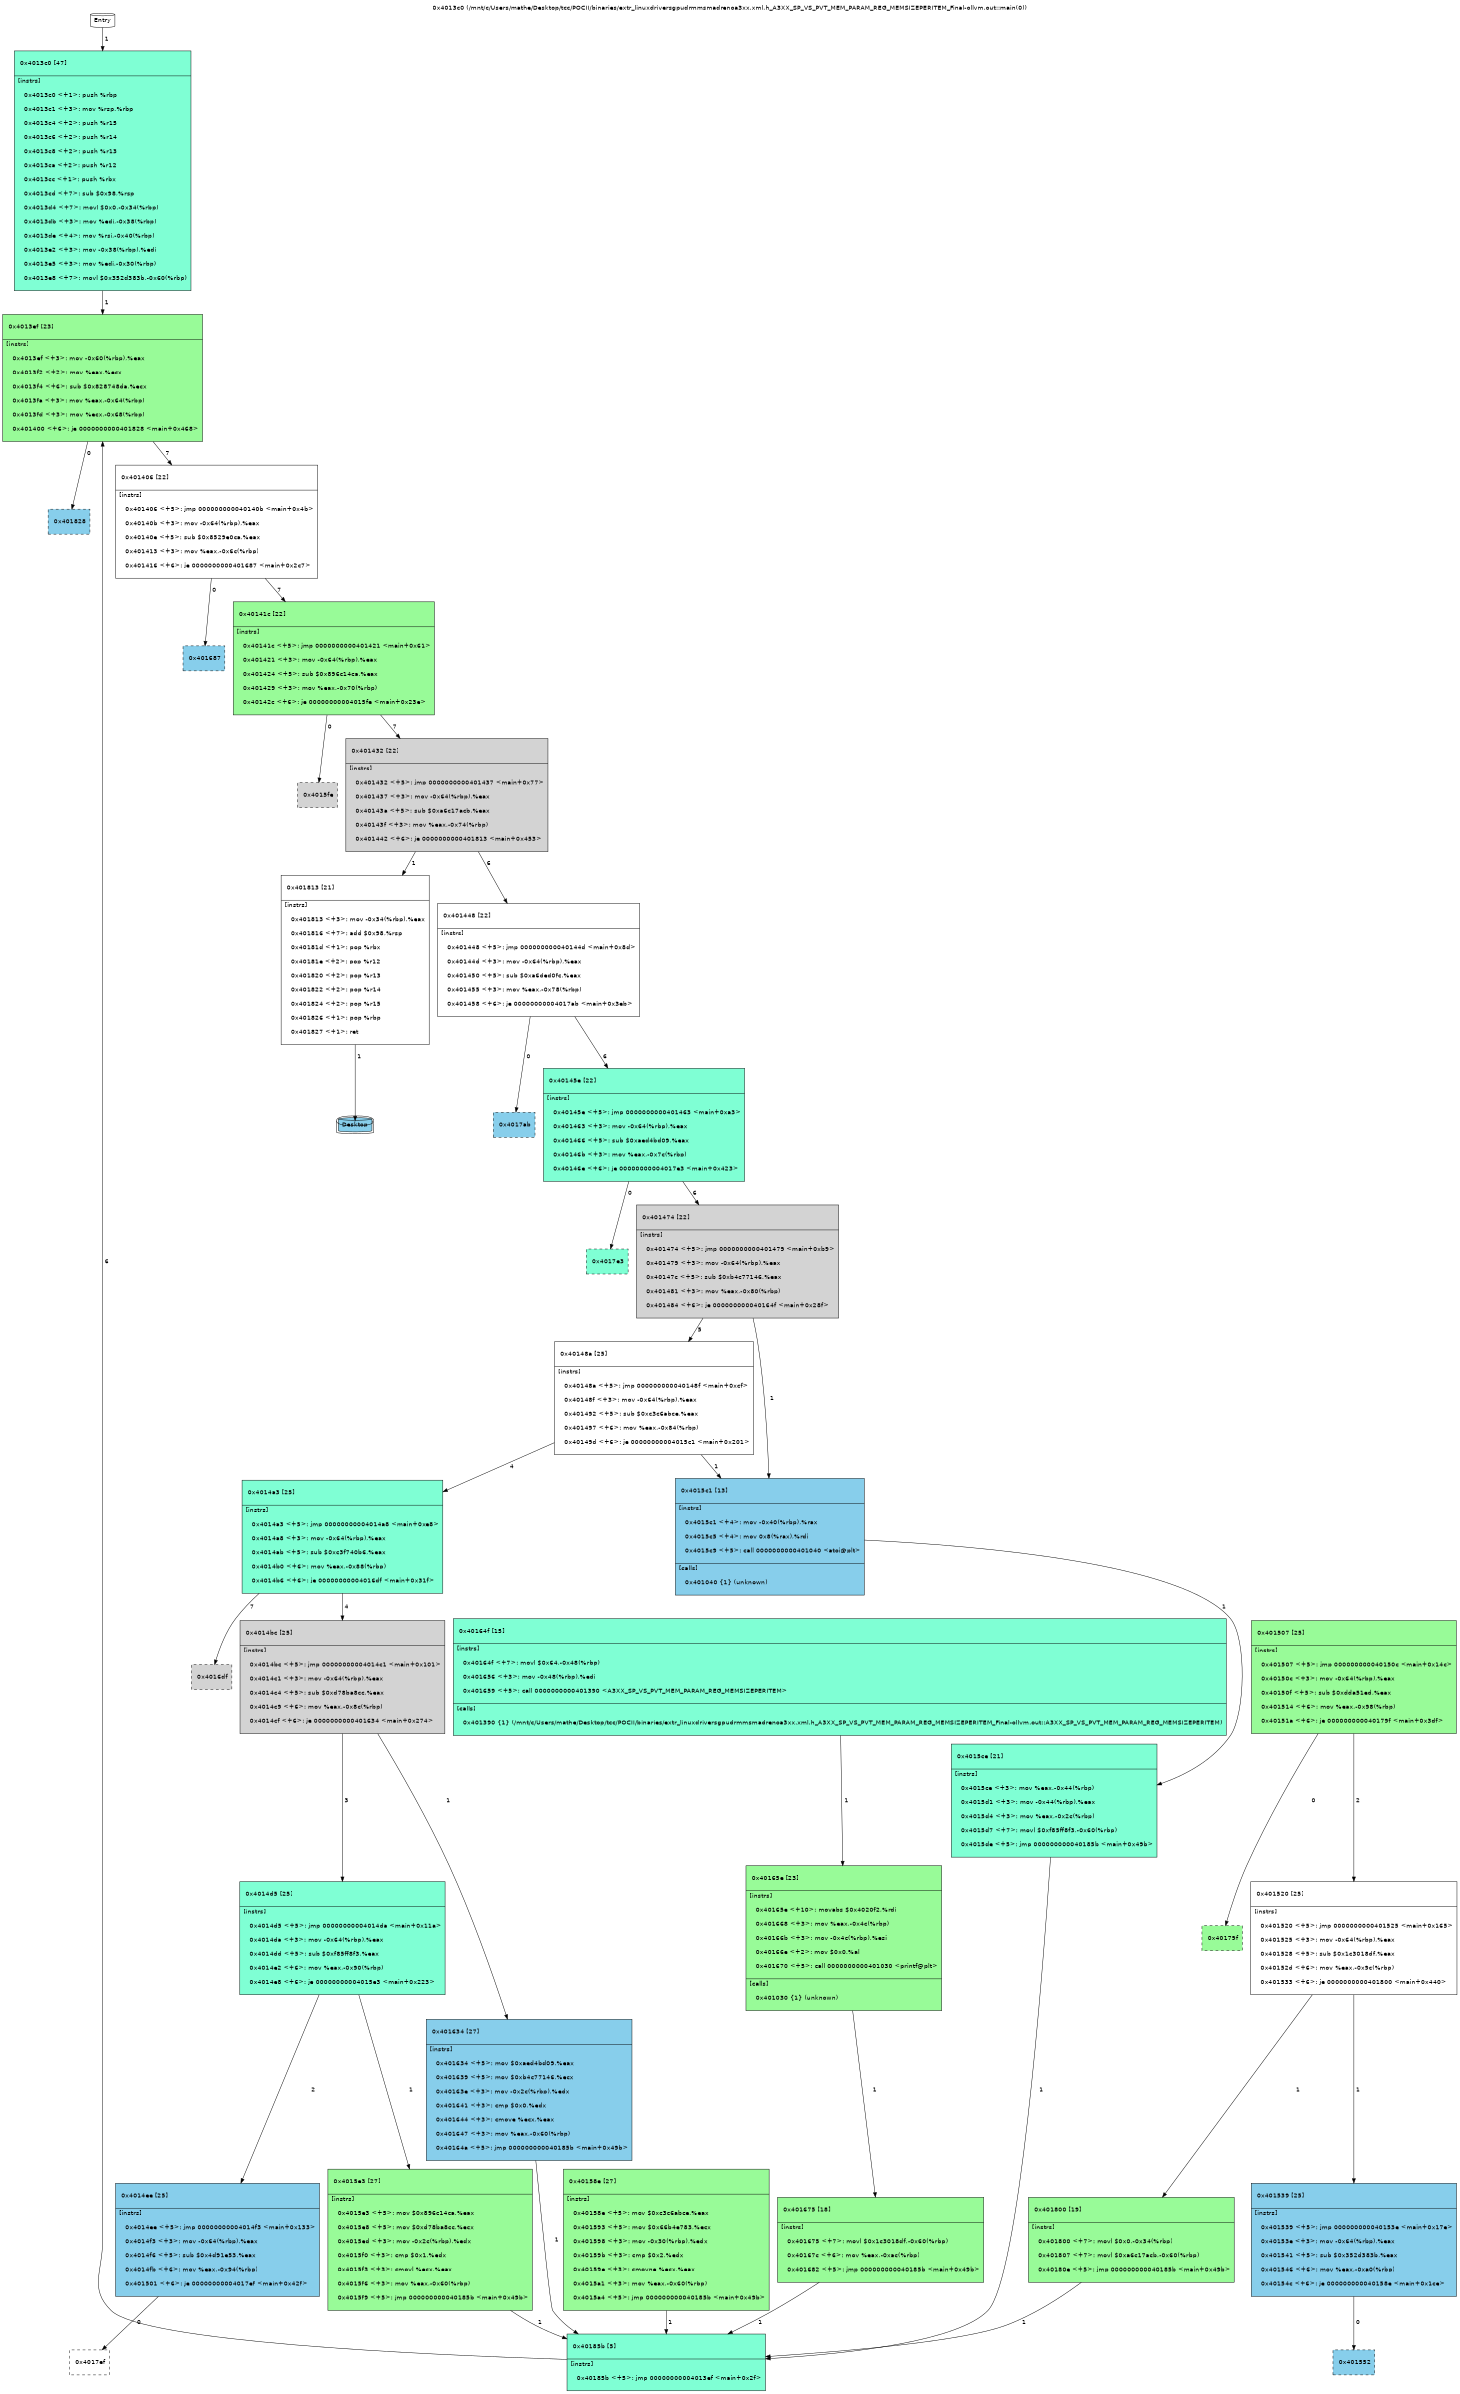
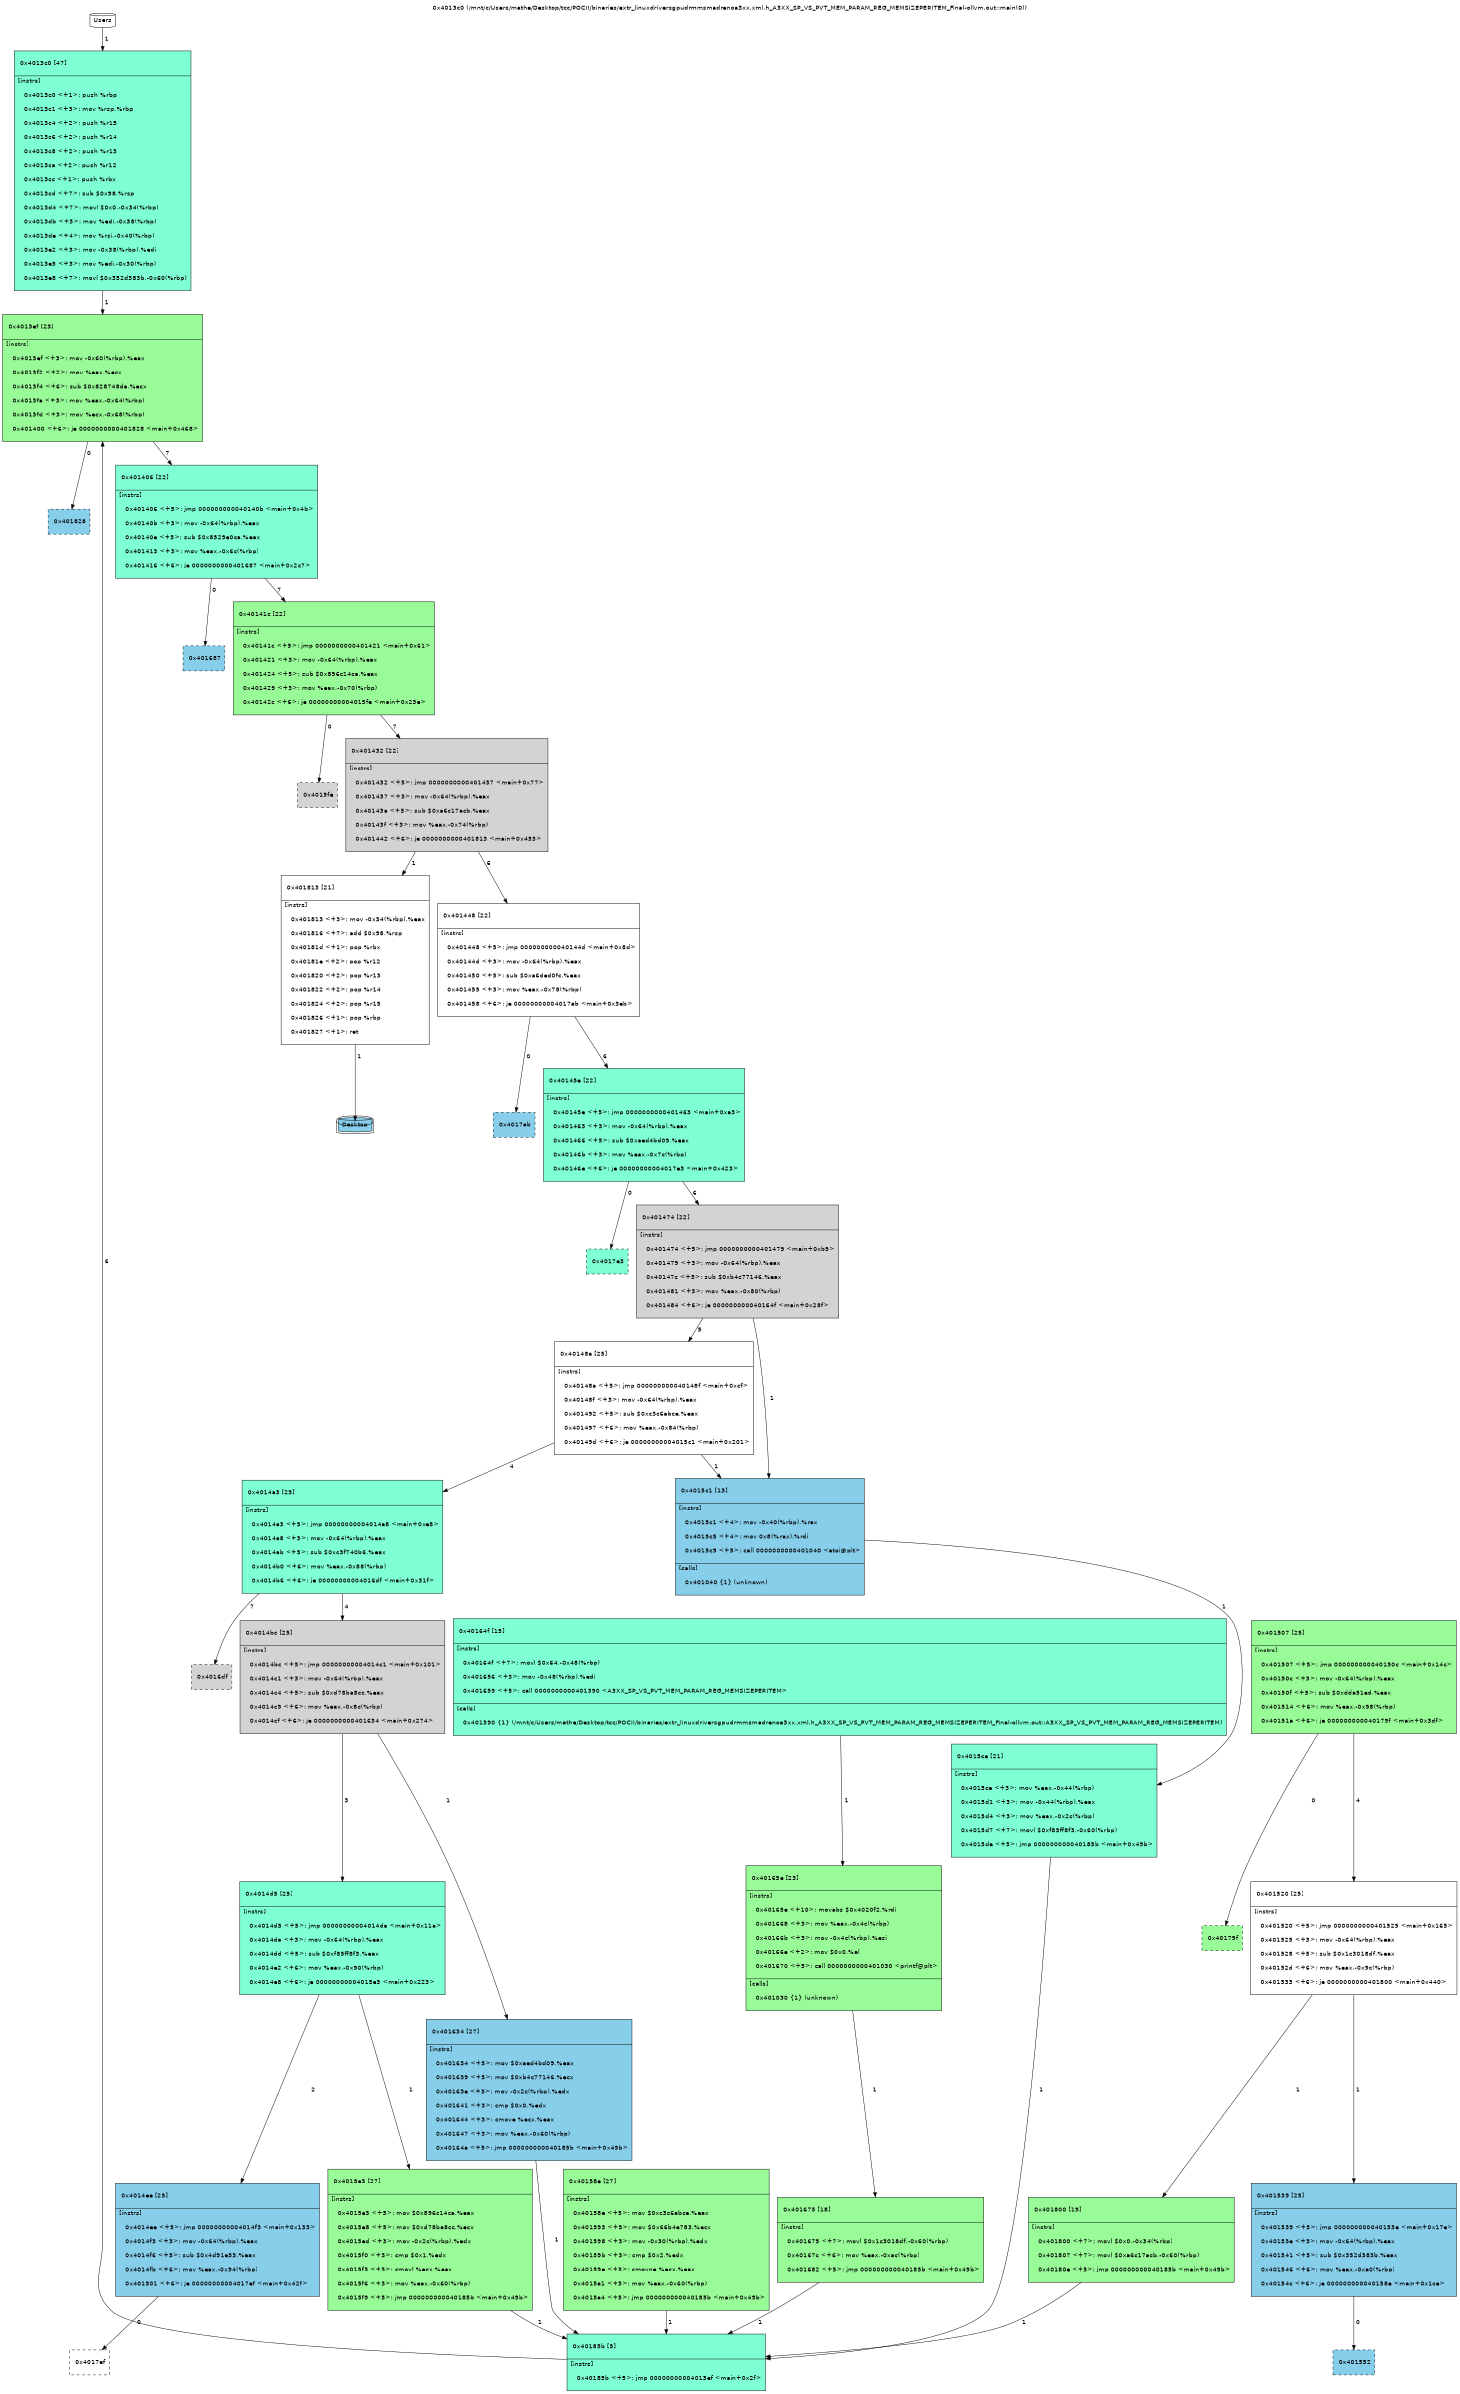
(103, 20) -> (103, 20)
(217, 522) -> (217, 522)
(1357, 1801) -> (1357, 1801)
